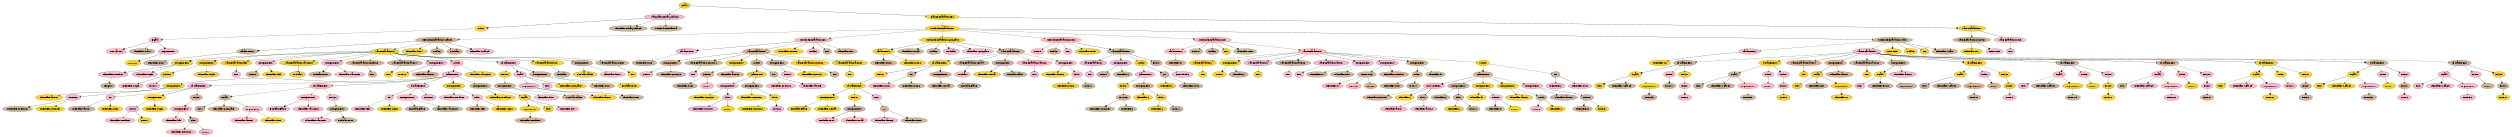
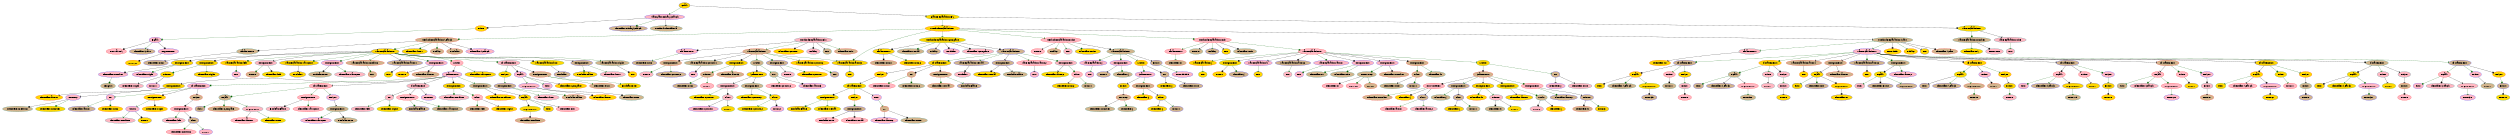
(879, 34) -> (891, 41)
